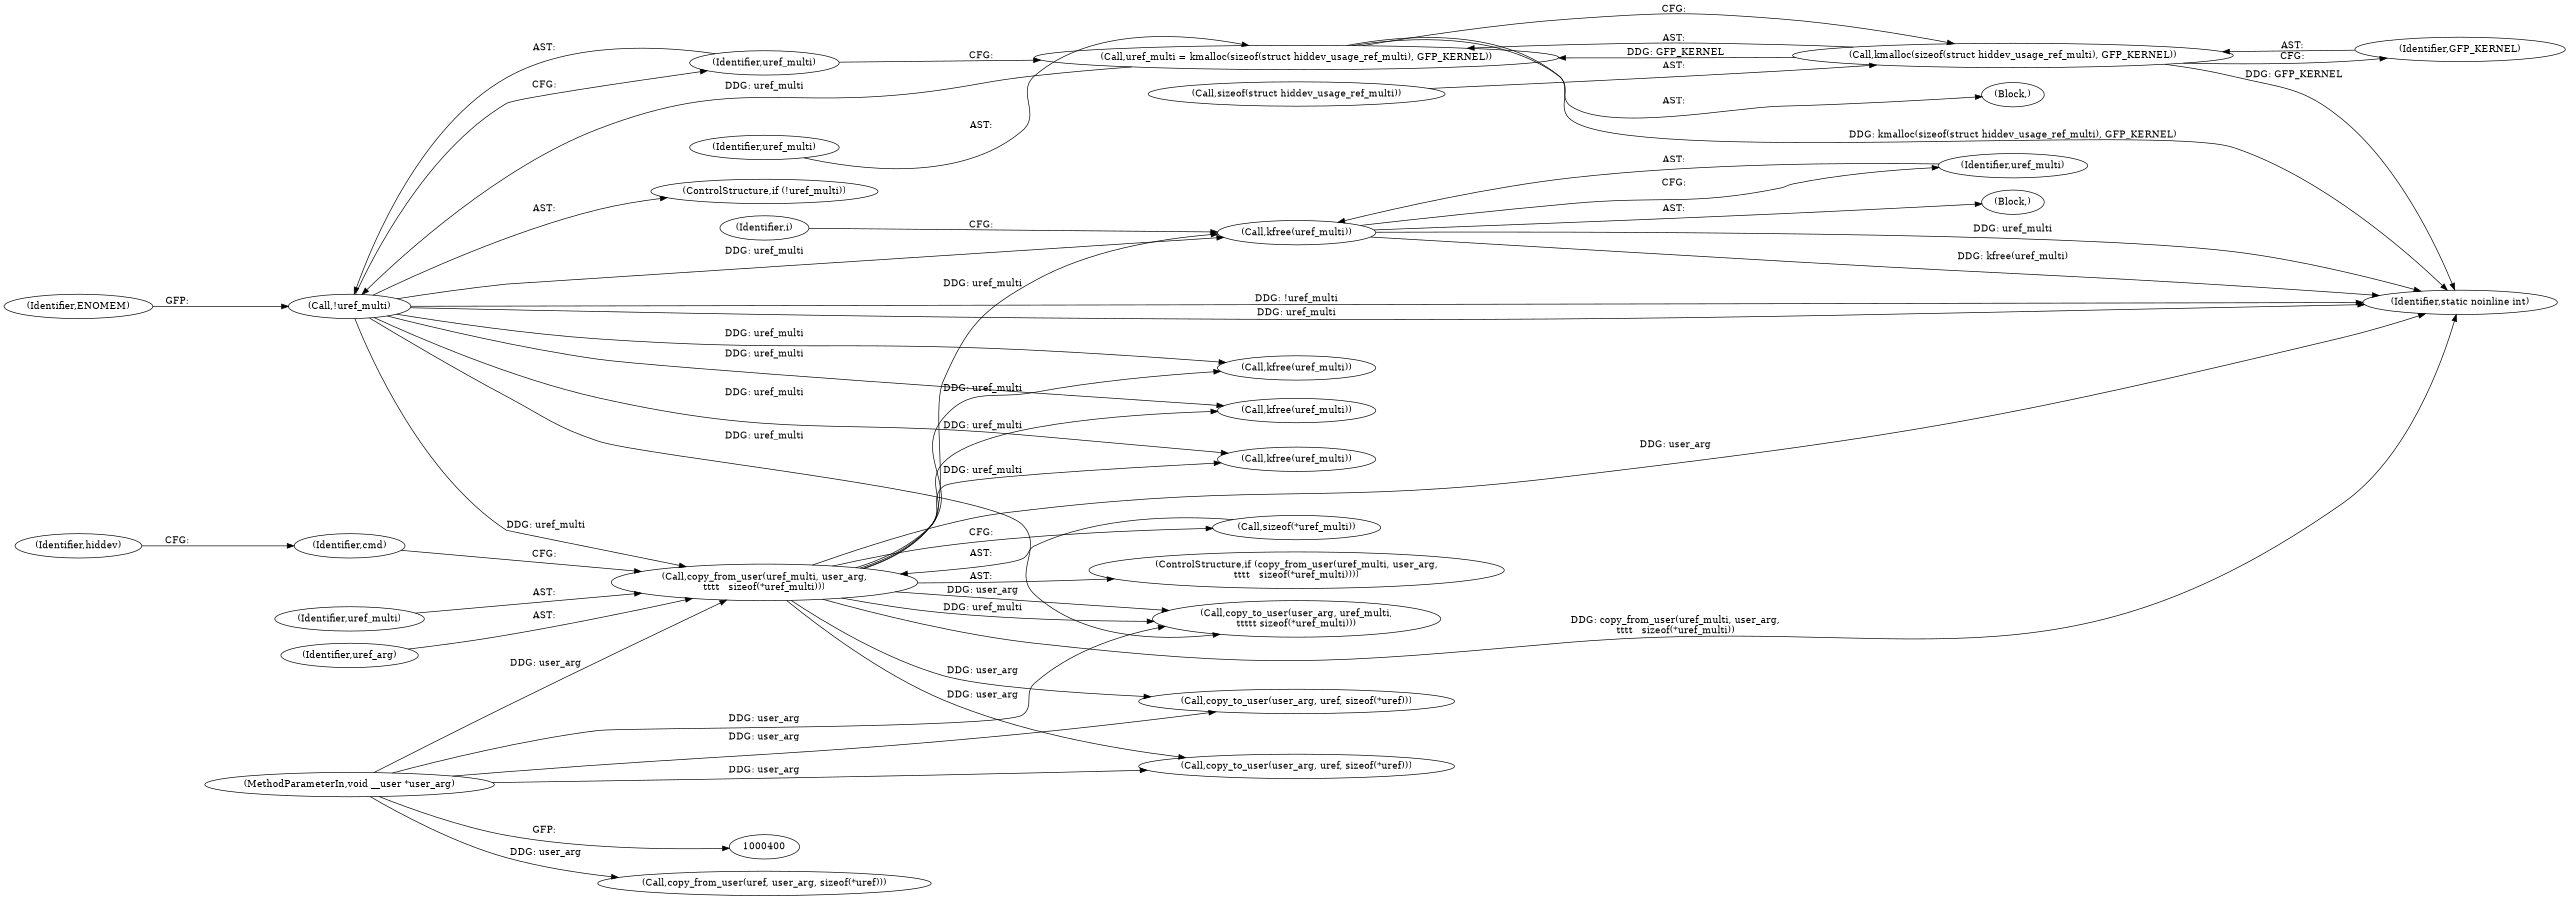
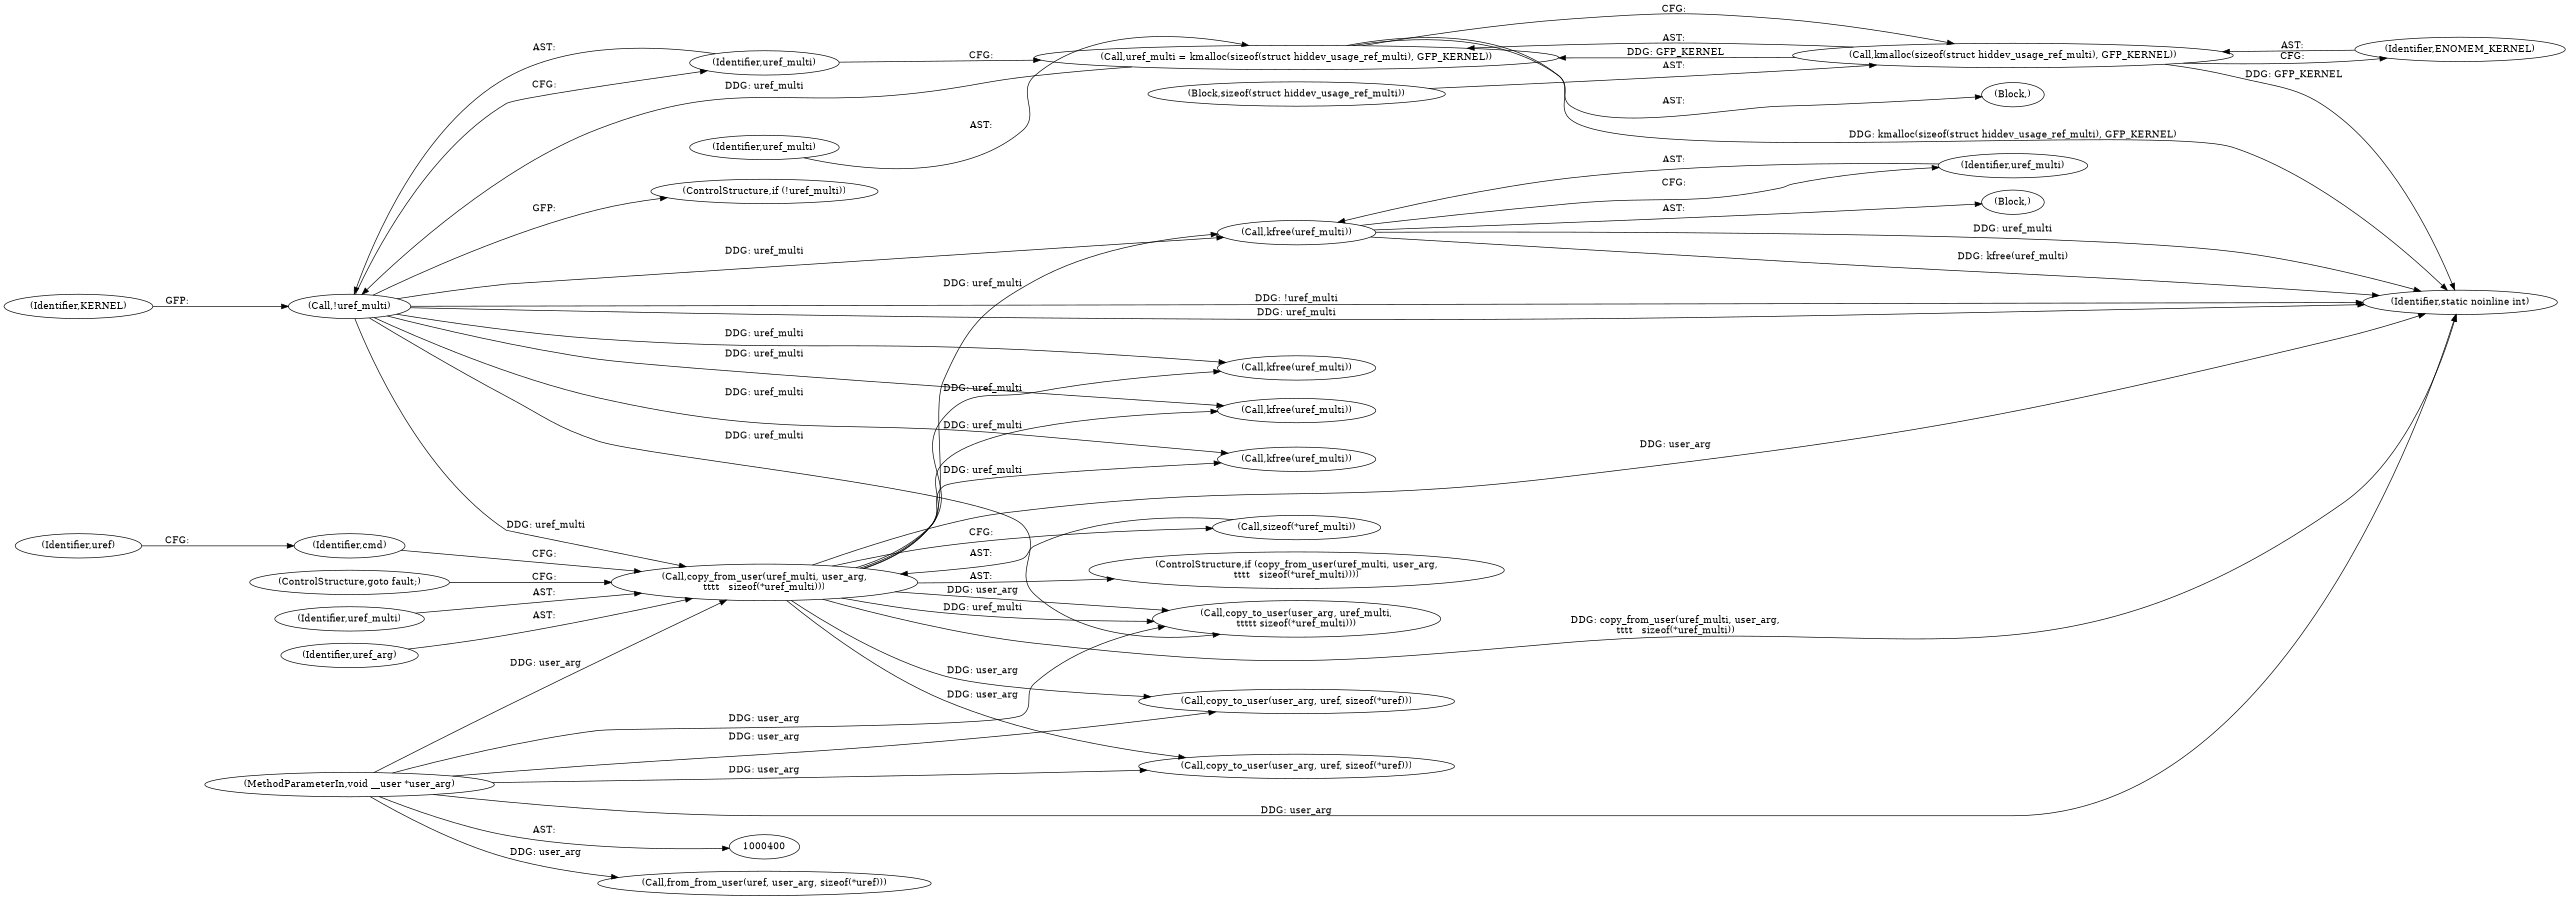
(2460, 49) -> (2460, 49)
(1297, 94) -> (1297, 94)
(546, 209) -> (546, 209)
(764, 228) -> none
(78, 306) -> (78, 306)
(78, 546) -> (78, 546)
none -> (350, 582)
none -> (1574, 816)
(546, 830) -> (546, 830)
(764, 883) -> (764, 883)
